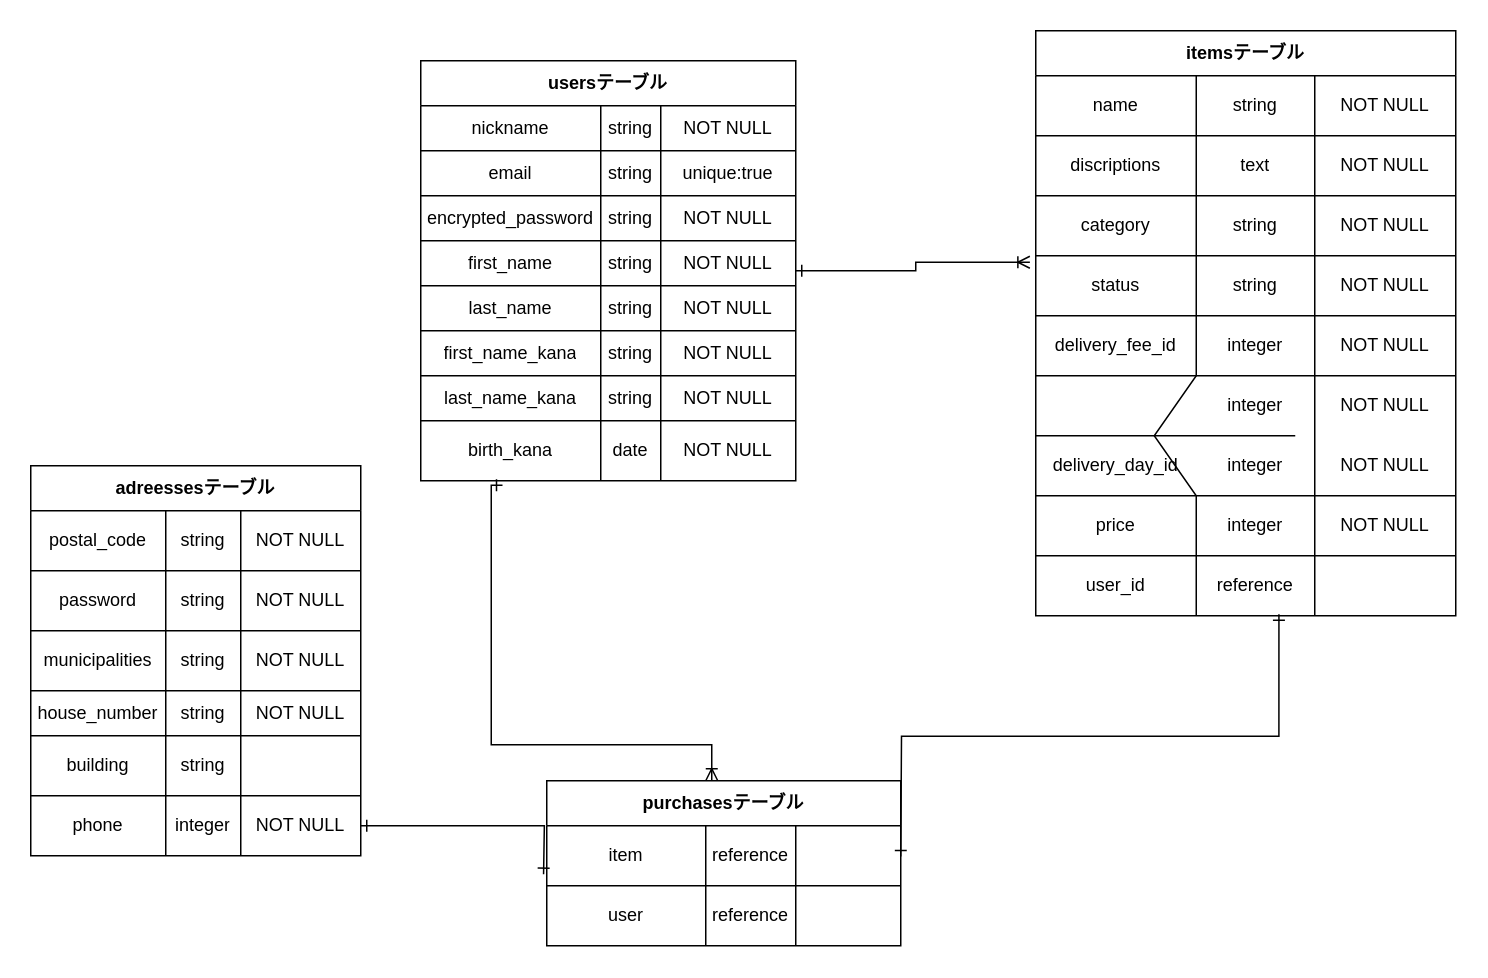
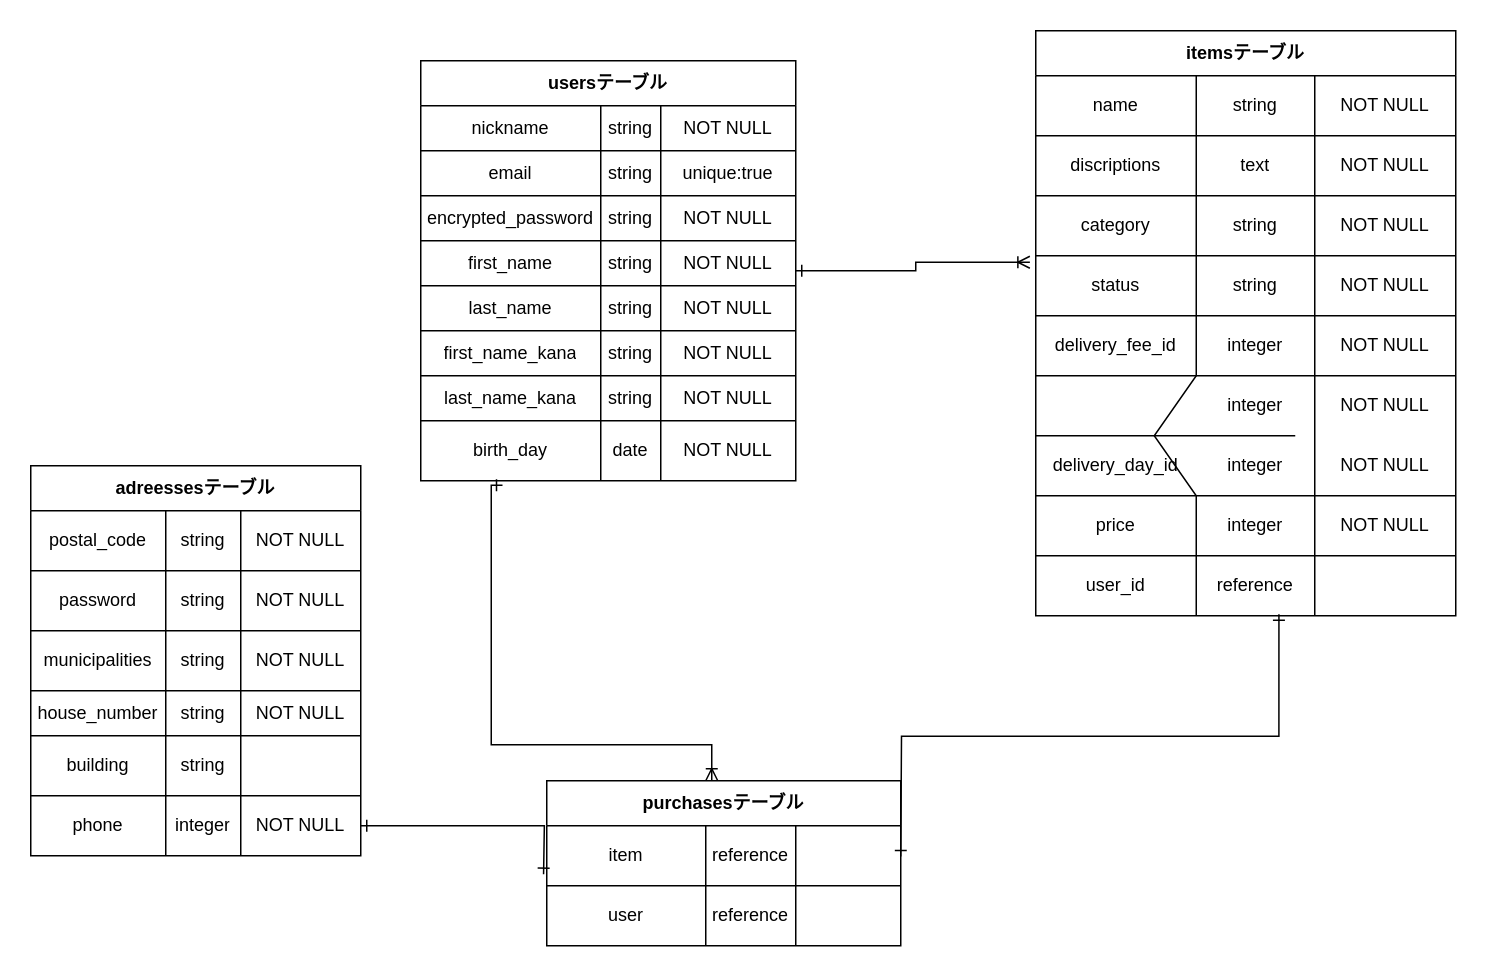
(511, 451) -> (511, 451)
